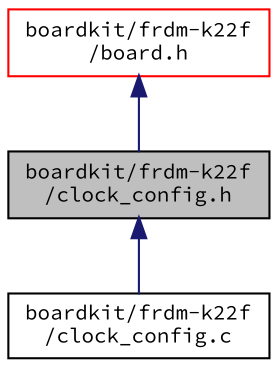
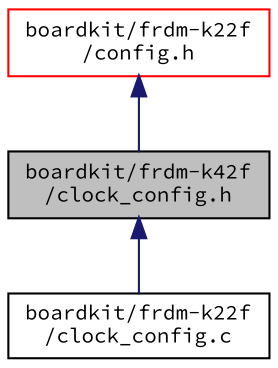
(139, 43) -> (139, 43)
(139, 185) -> (139, 185)
